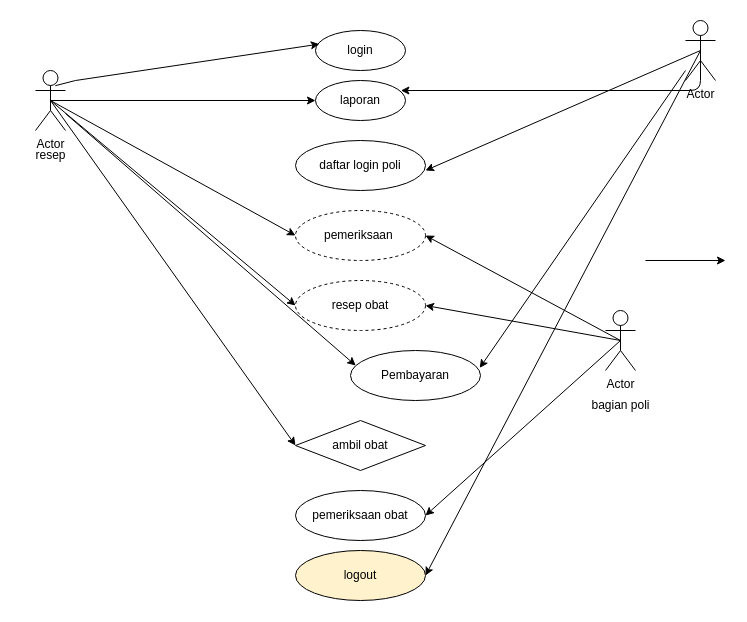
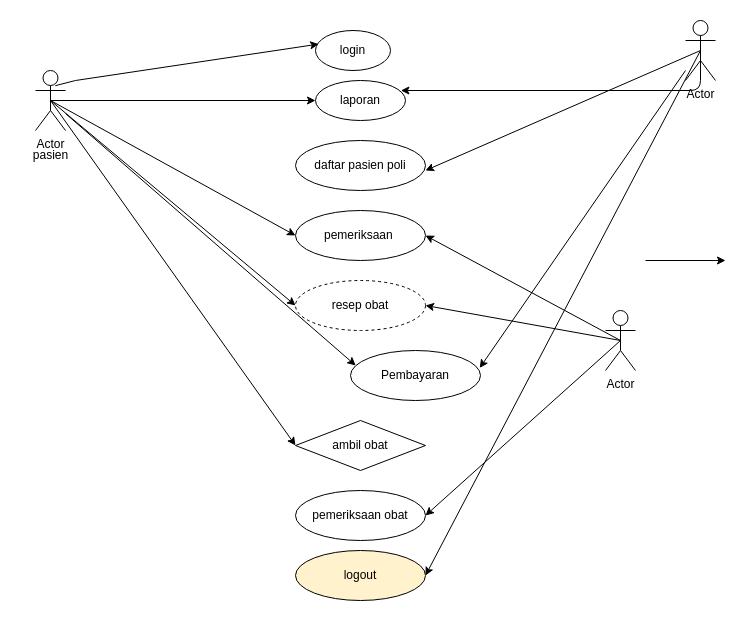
(361, 51) -> (353, 51)
(51, 156) -> (51, 156)
(361, 166) -> (361, 166)
(361, 236) -> (361, 236)
(621, 406) -> none
